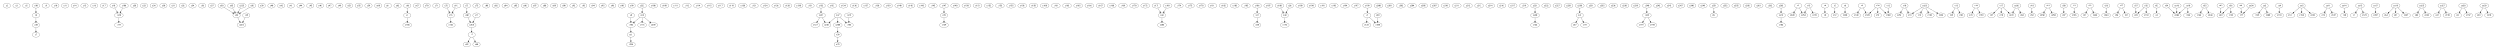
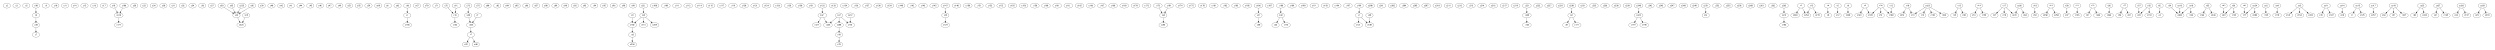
none -> (1750, 6)
(1288, 10) -> (1279, 20)
(2266, 10) -> (2255, 10)
